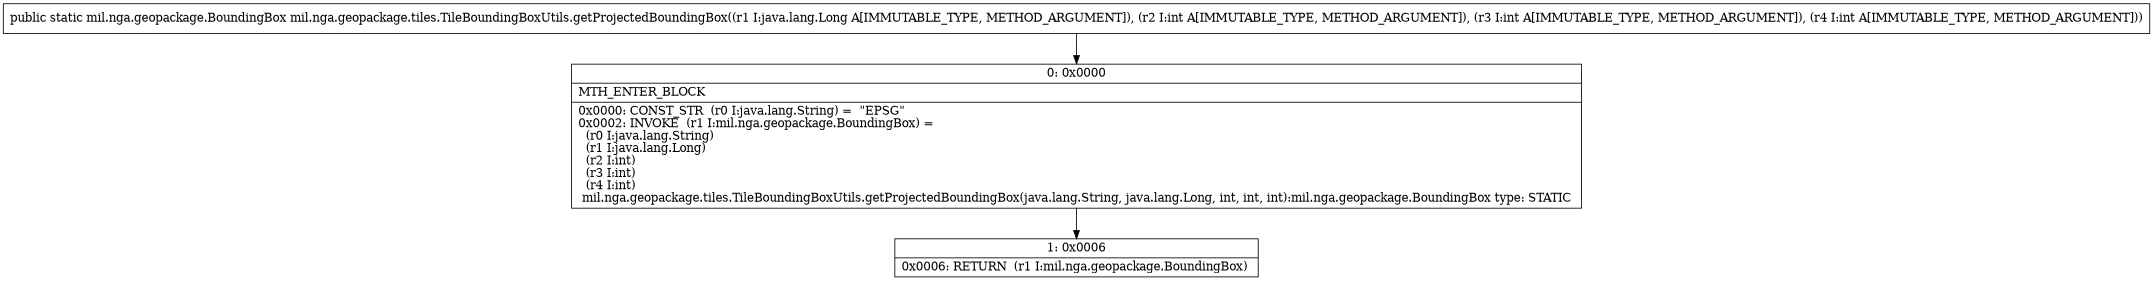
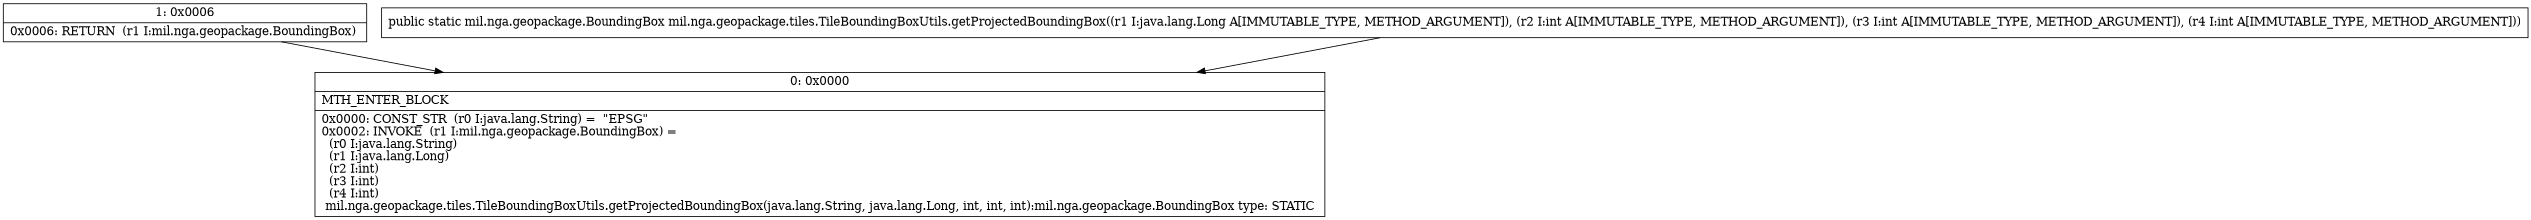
(1077, 219) -> (358, 56)
